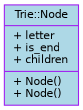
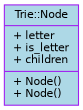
(37, 48) -> (41, 48)
